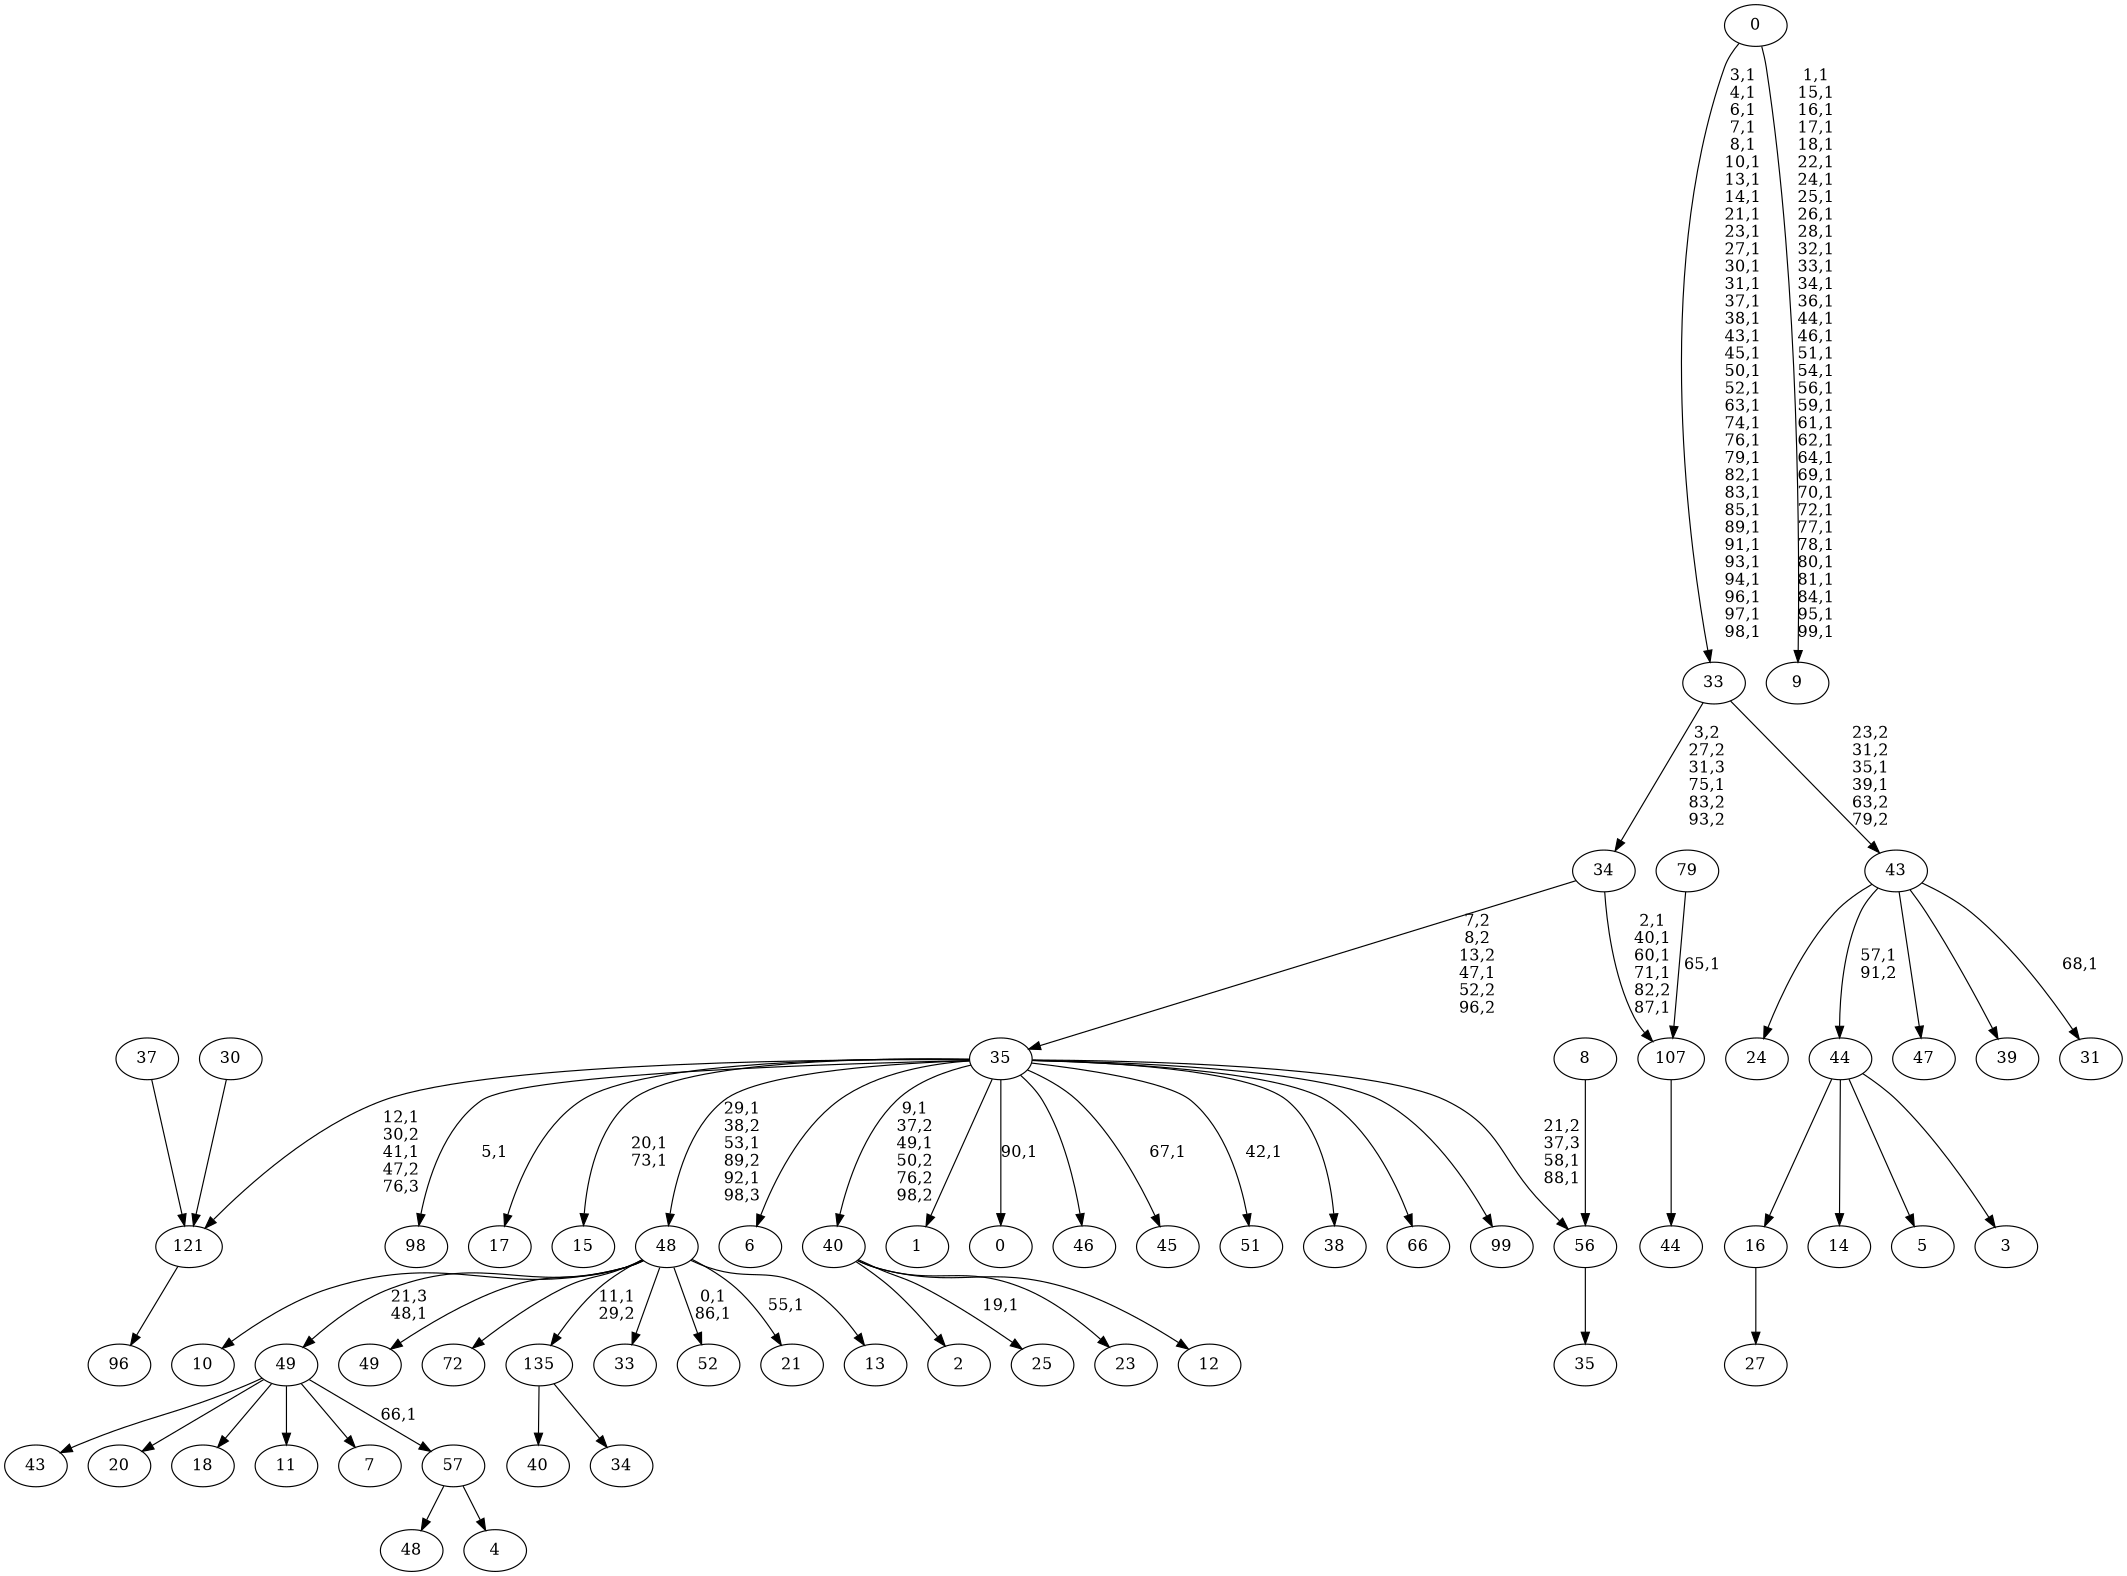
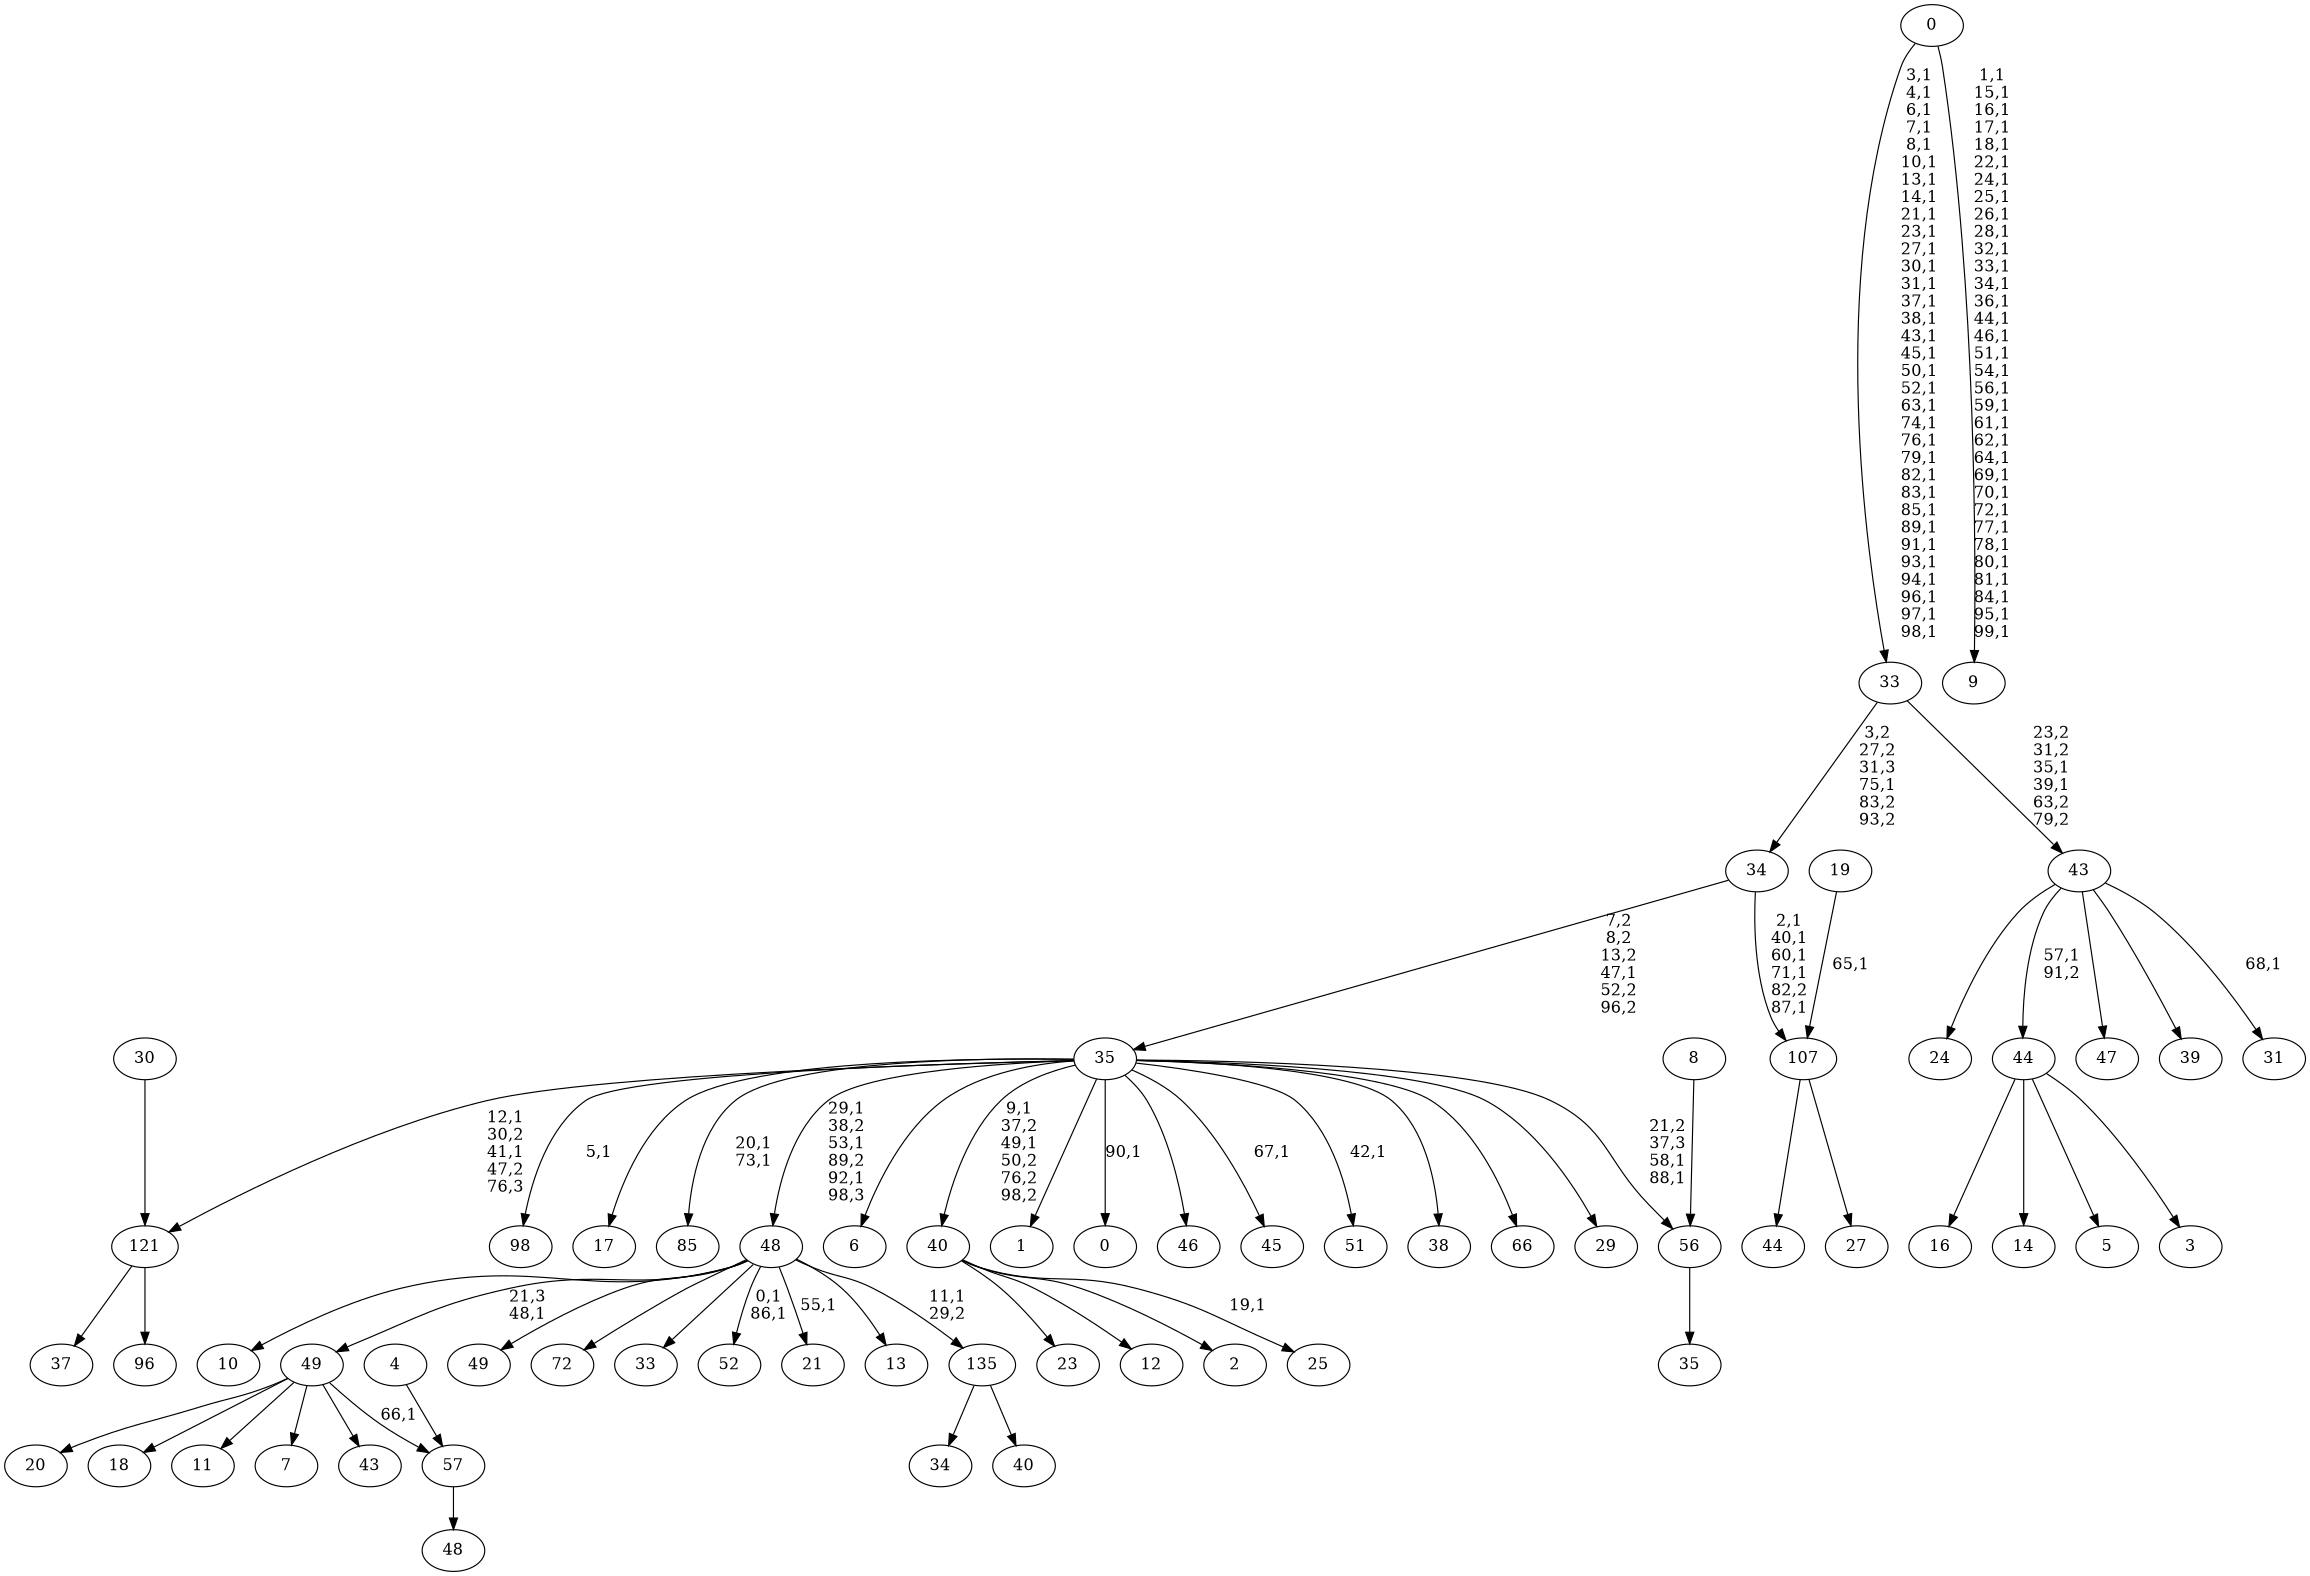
(1687, 871) -> (1840, 871)
(167, 1147) -> (107, 1301)
(583, 1247) -> (688, 1247)
(1502, 1247) -> (1606, 1247)
(1756, 1300) -> (1828, 1147)
(472, 1503) -> (421, 1410)
